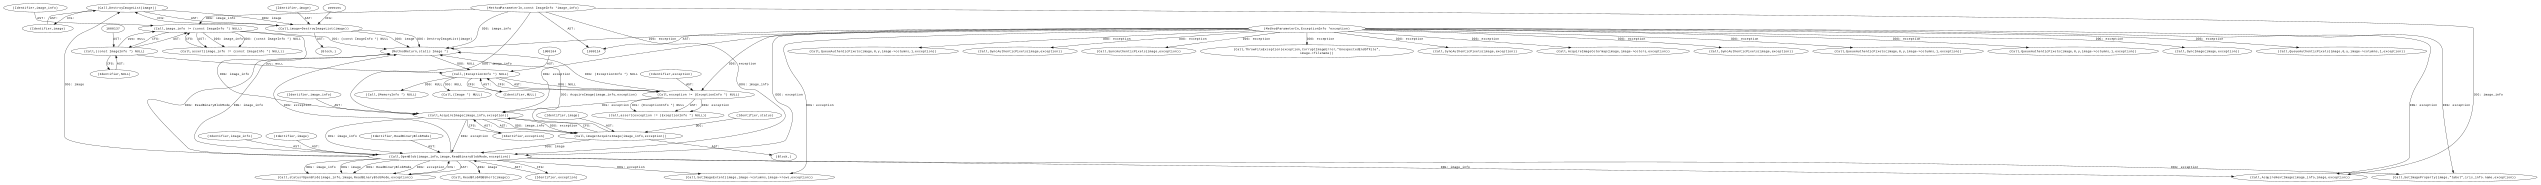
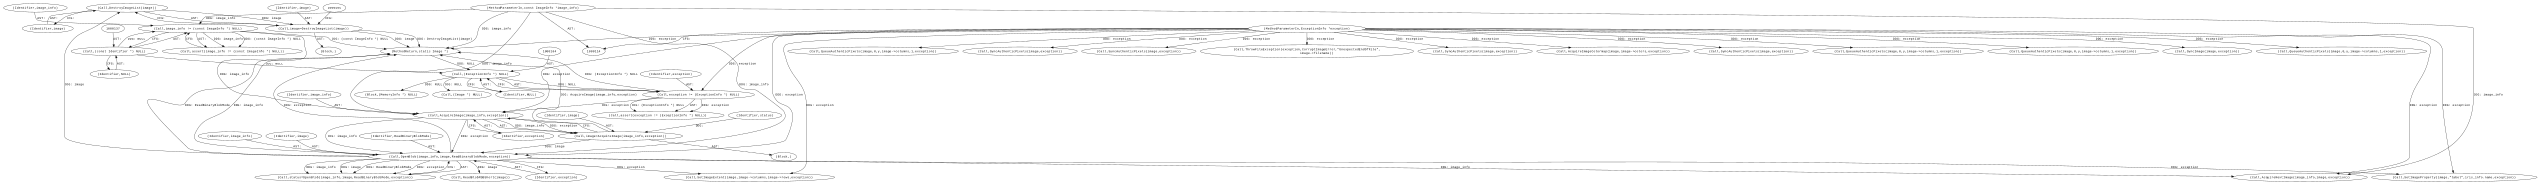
(688, 39) -> (688, 39)
(114, 51) -> (114, 51)
(391, 95) -> (391, 95)
